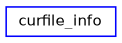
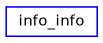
(61, 22) -> (52, 22)
